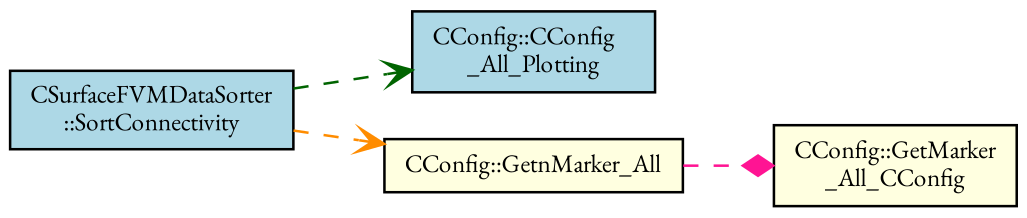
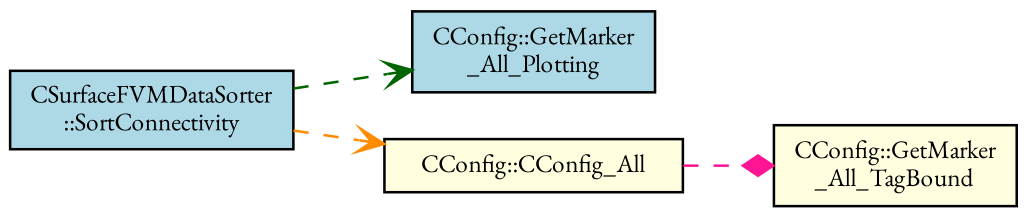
(534, 52) -> (534, 52)
(534, 166) -> (534, 166)
(895, 166) -> (895, 166)
